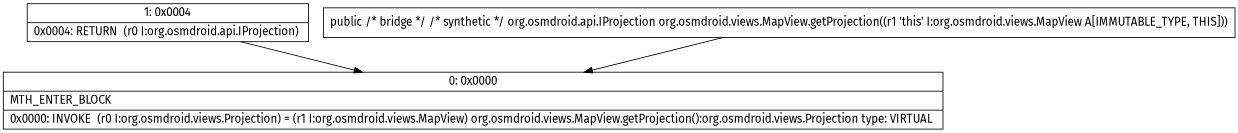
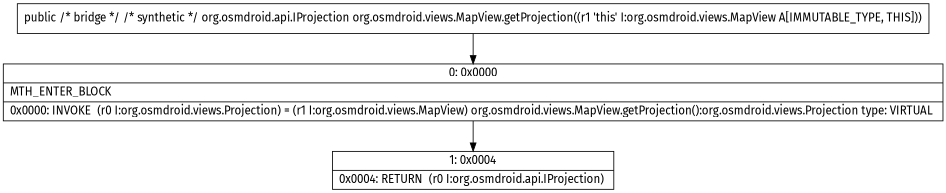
(297, 56) -> (473, 132)
